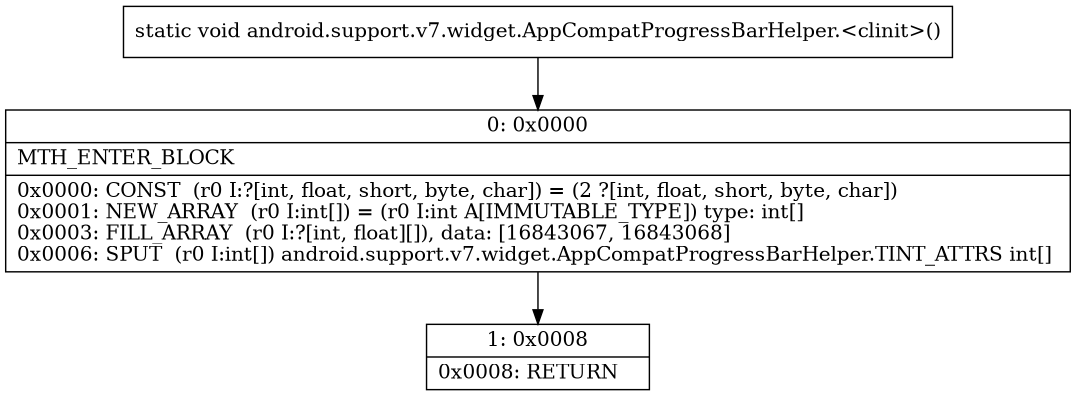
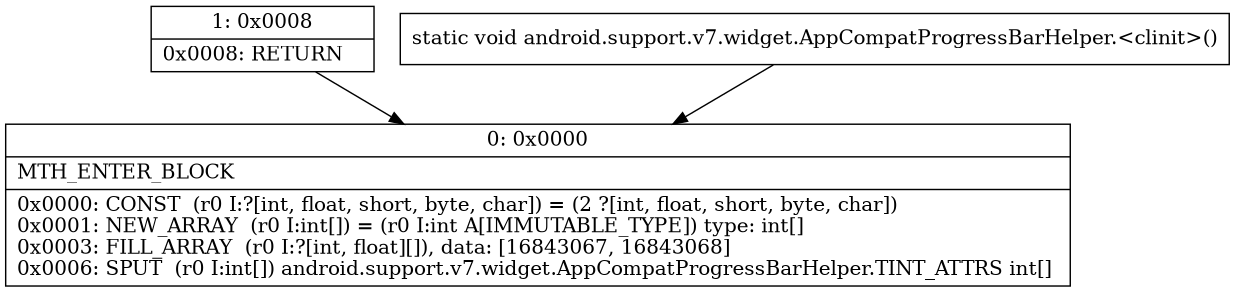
(538, 291) -> (354, 94)
